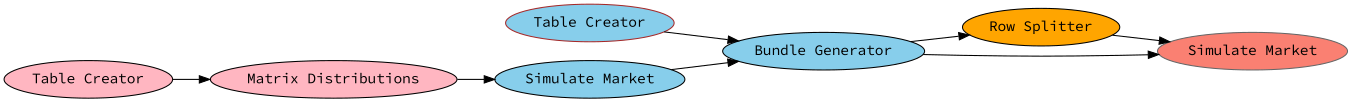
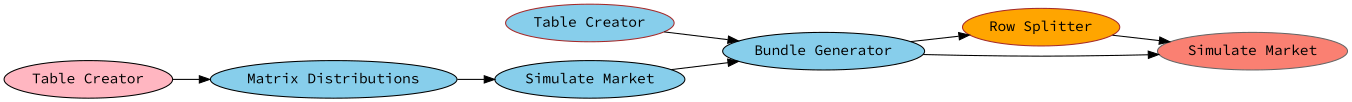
(1041, 27) -> (1041, 27)
(334, 79) -> (334, 79)
